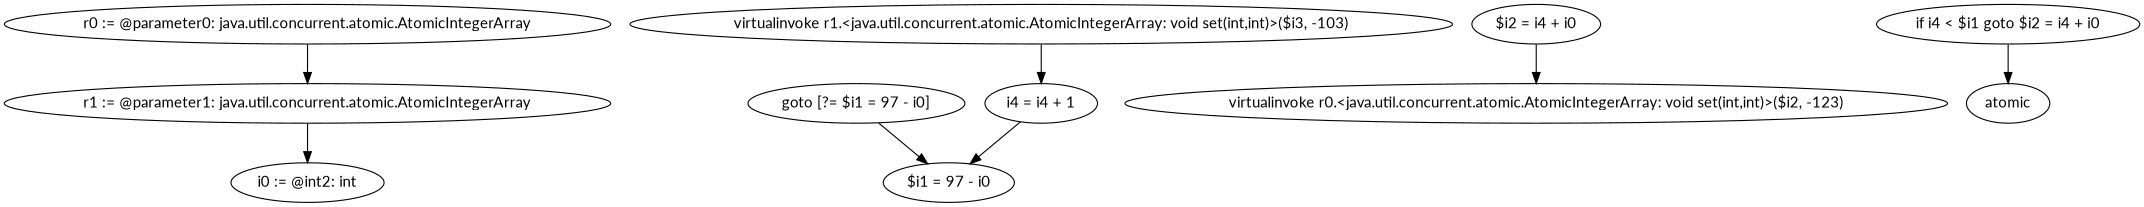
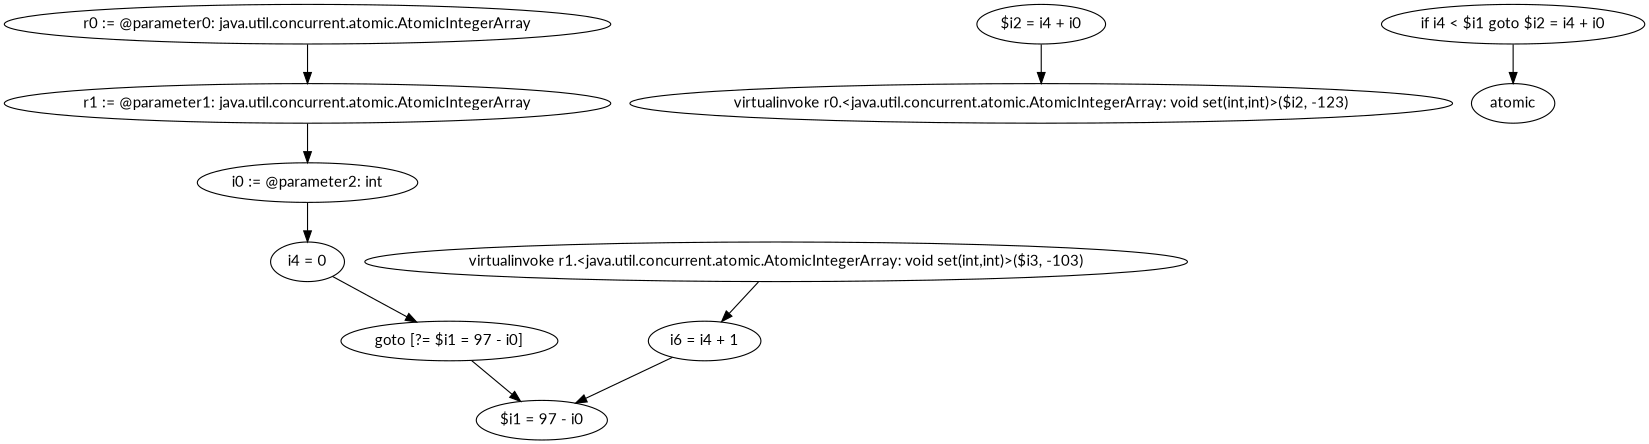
(1041, 103) -> (705, 341)
(308, 183) -> (308, 183)
none -> (308, 262)
